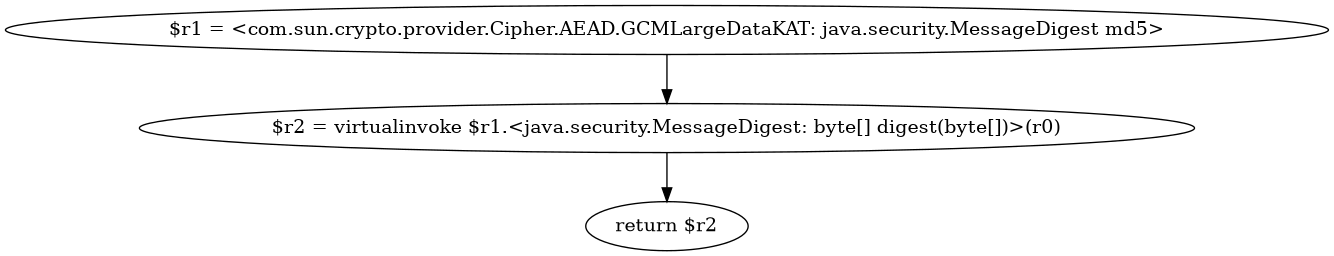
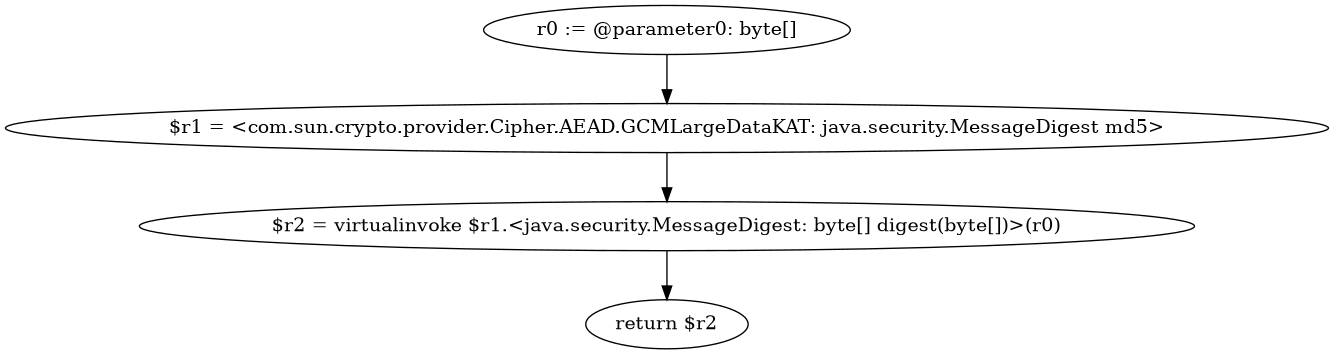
none -> (667, 30)
